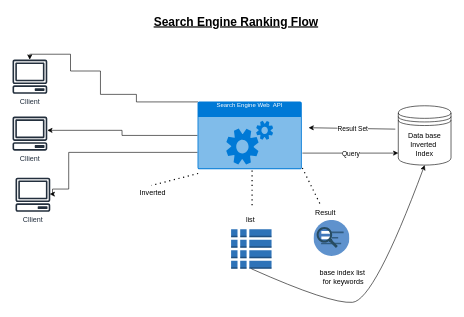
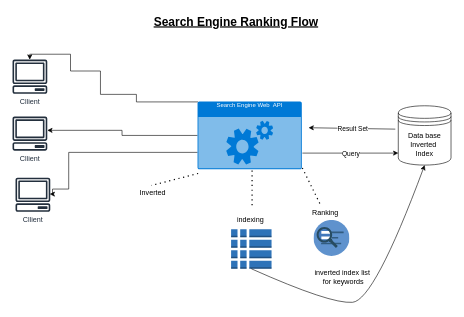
(326, 213) -> (326, 213)
(251, 220) -> (251, 220)
(344, 278) -> (344, 278)
